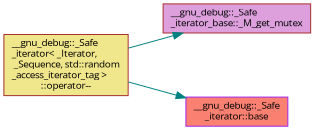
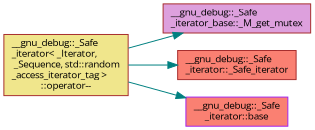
none -> (237, 65)
